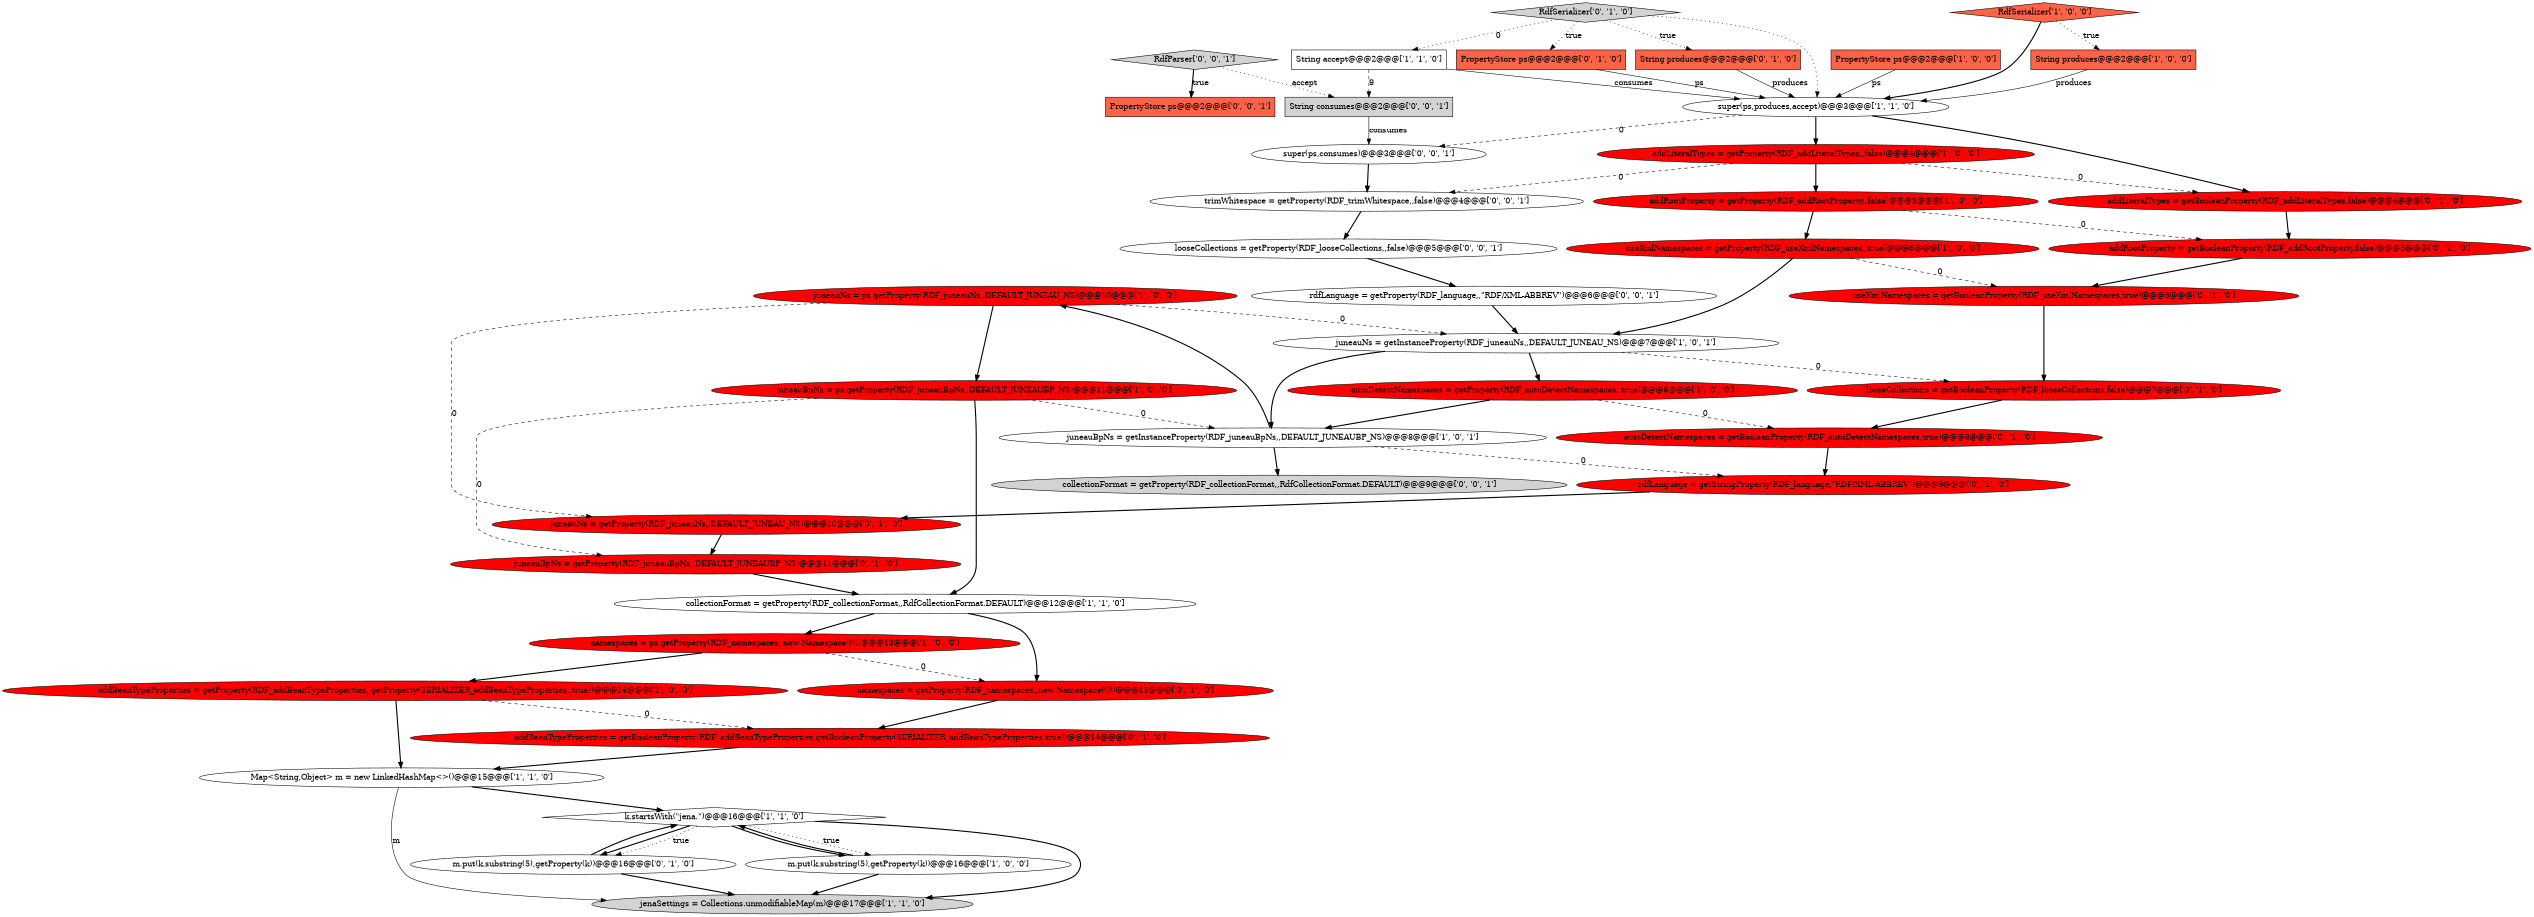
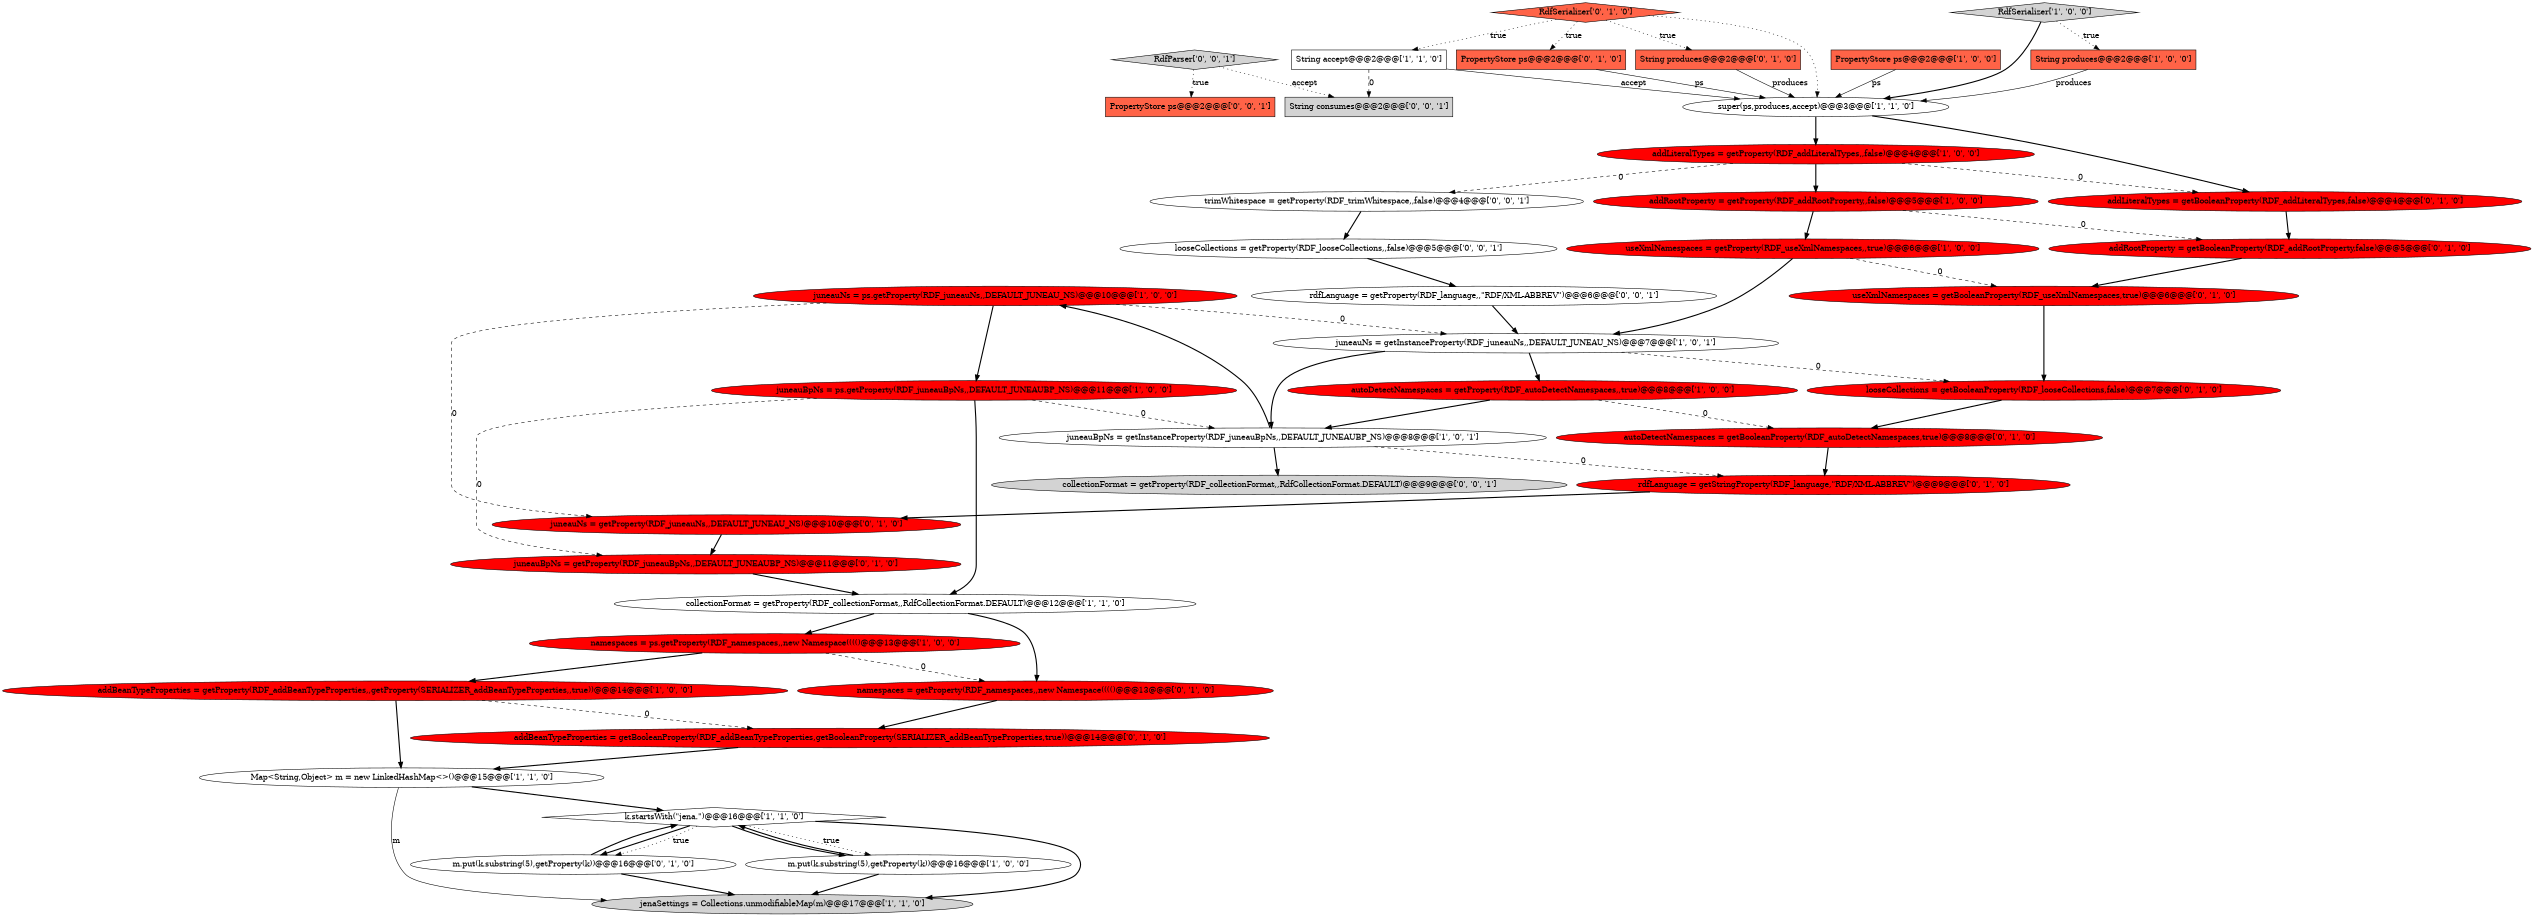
(1586, 12) -> (1586, 12)
(2044, 12) -> (2044, 12)
(1498, 36) -> (1498, 36)
(1193, 81) -> (1193, 81)
(1372, 83) -> (1372, 83)
(1634, 83) -> (1634, 83)
(1369, 154) -> none
